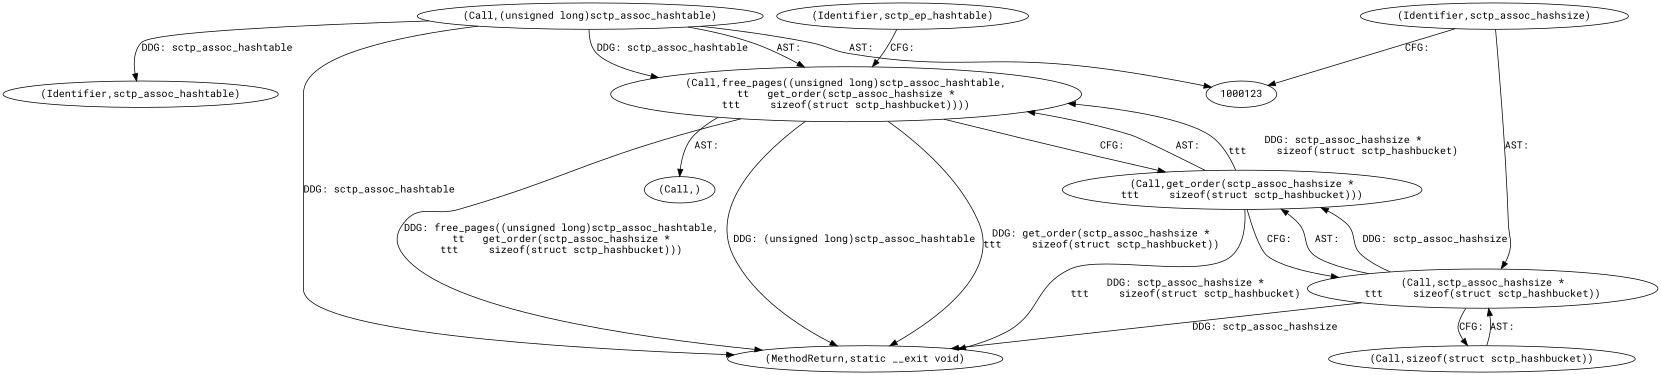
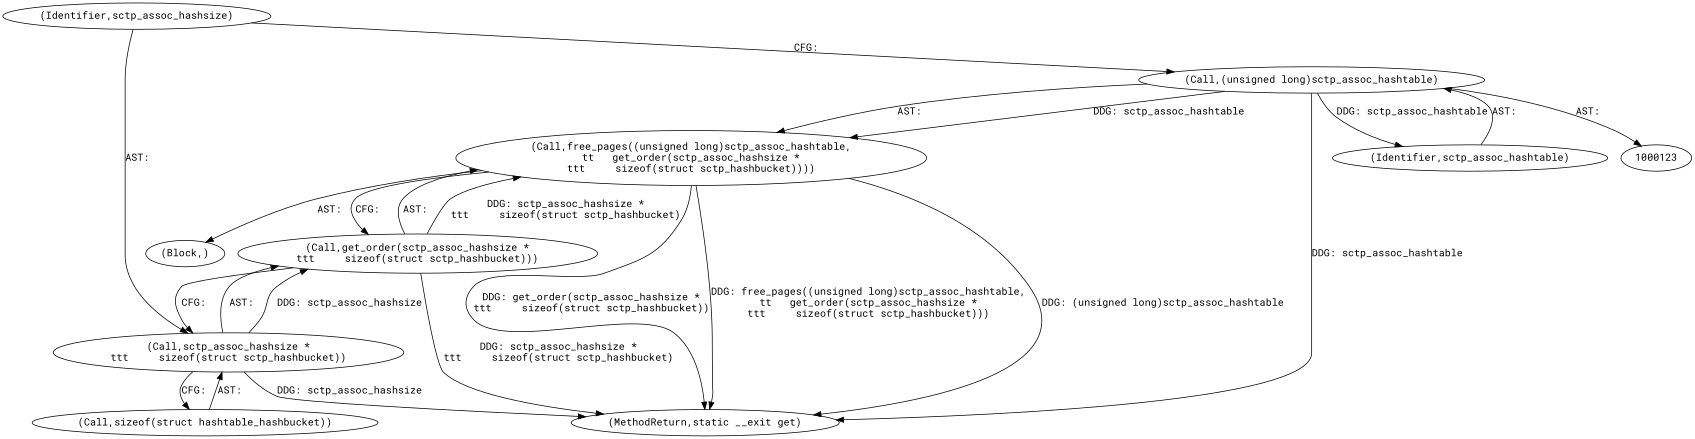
(903, 16) -> none
(1365, 56) -> (709, 47)
none -> (1489, 107)
(680, 190) -> (185, 254)
(865, 359) -> (705, 423)
(1482, 359) -> (205, 423)
